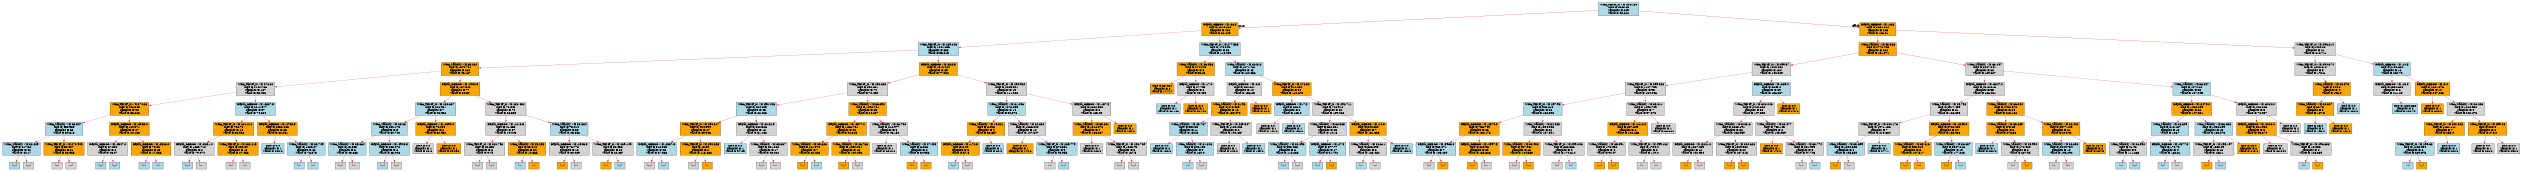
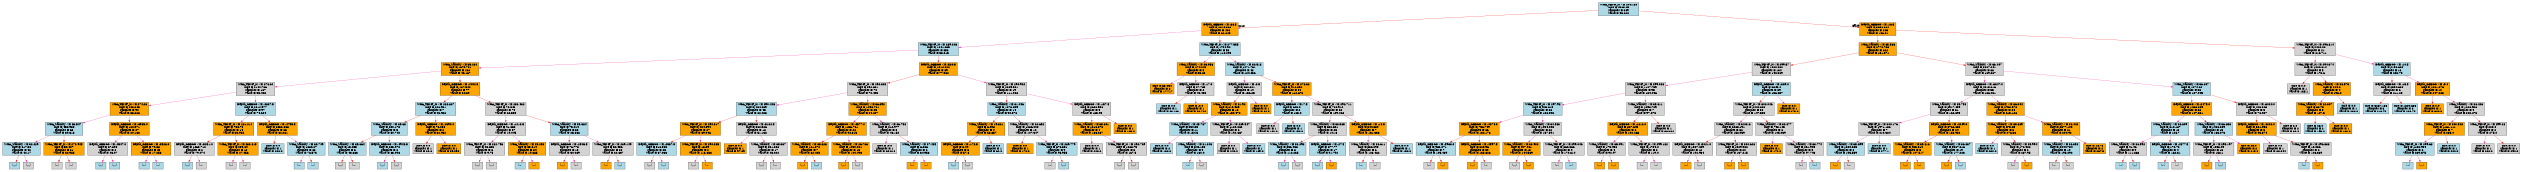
none -> (2298, 89)
none -> (2376, 109)
(1293, 119) -> (1293, 119)
(2487, 129) -> (2487, 129)
(735, 149) -> (735, 149)
(1020, 149) -> (1020, 149)
